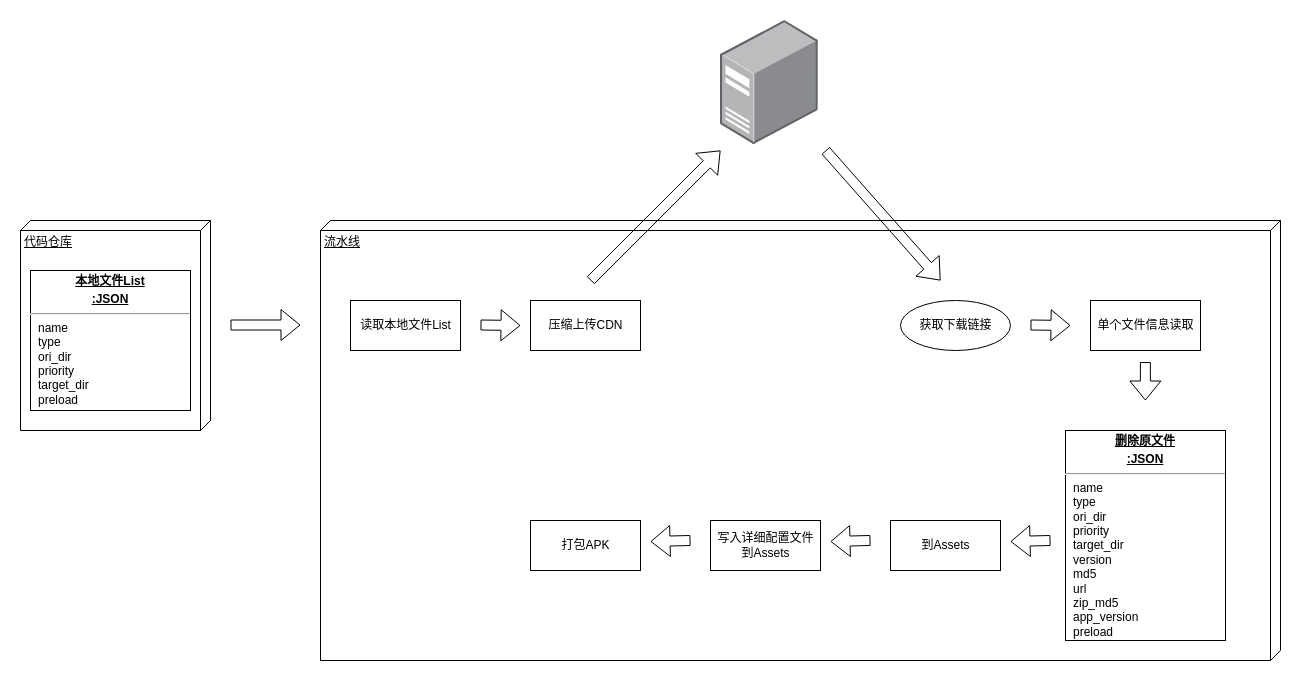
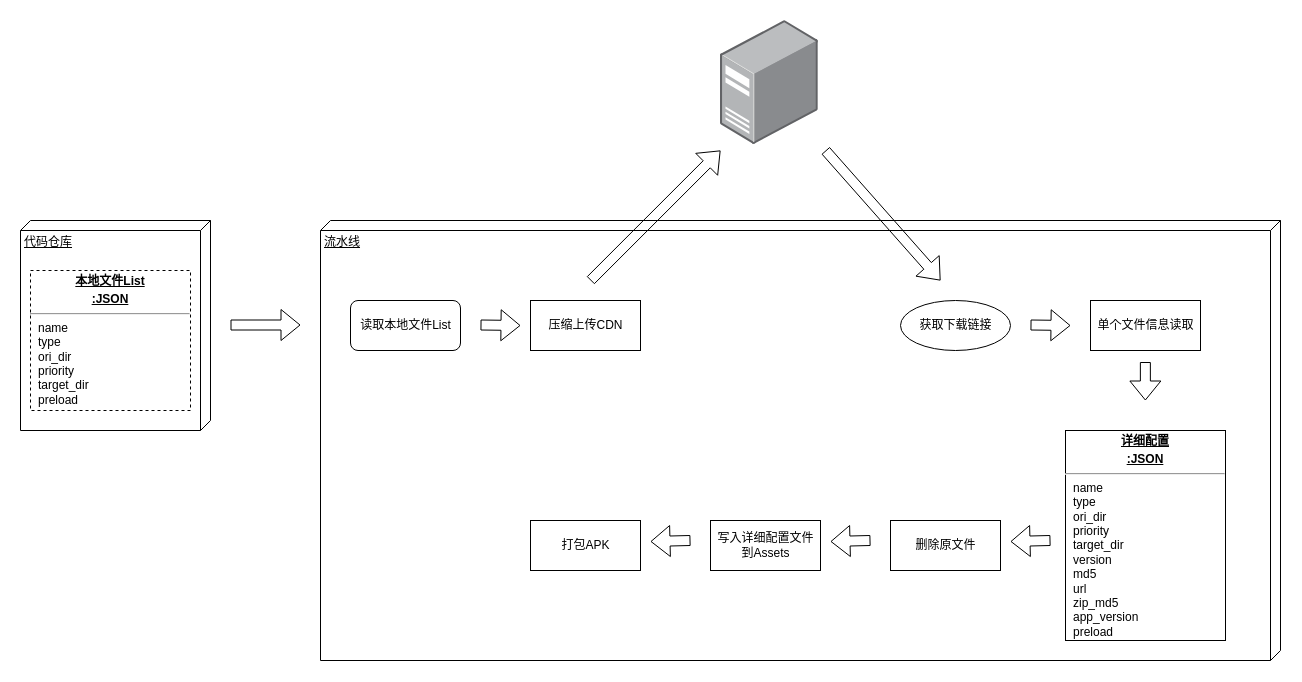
(406, 326) -> (406, 326)
(111, 341) -> (111, 341)
(1101, 524) -> (1101, 524)
(946, 546) -> (946, 546)
